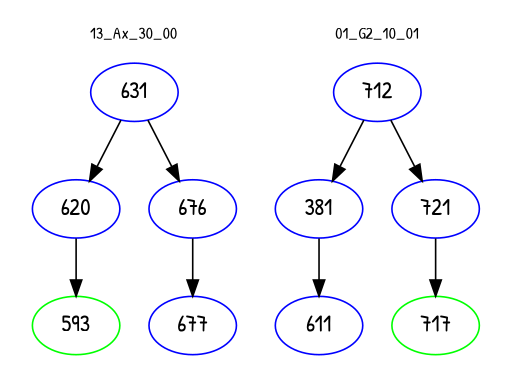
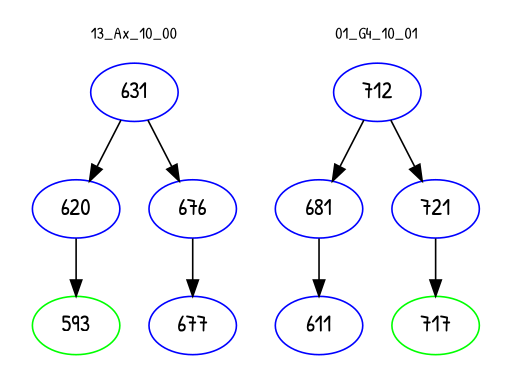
(134, 35) -> (134, 35)
(377, 35) -> (377, 35)
(319, 209) -> (319, 209)
